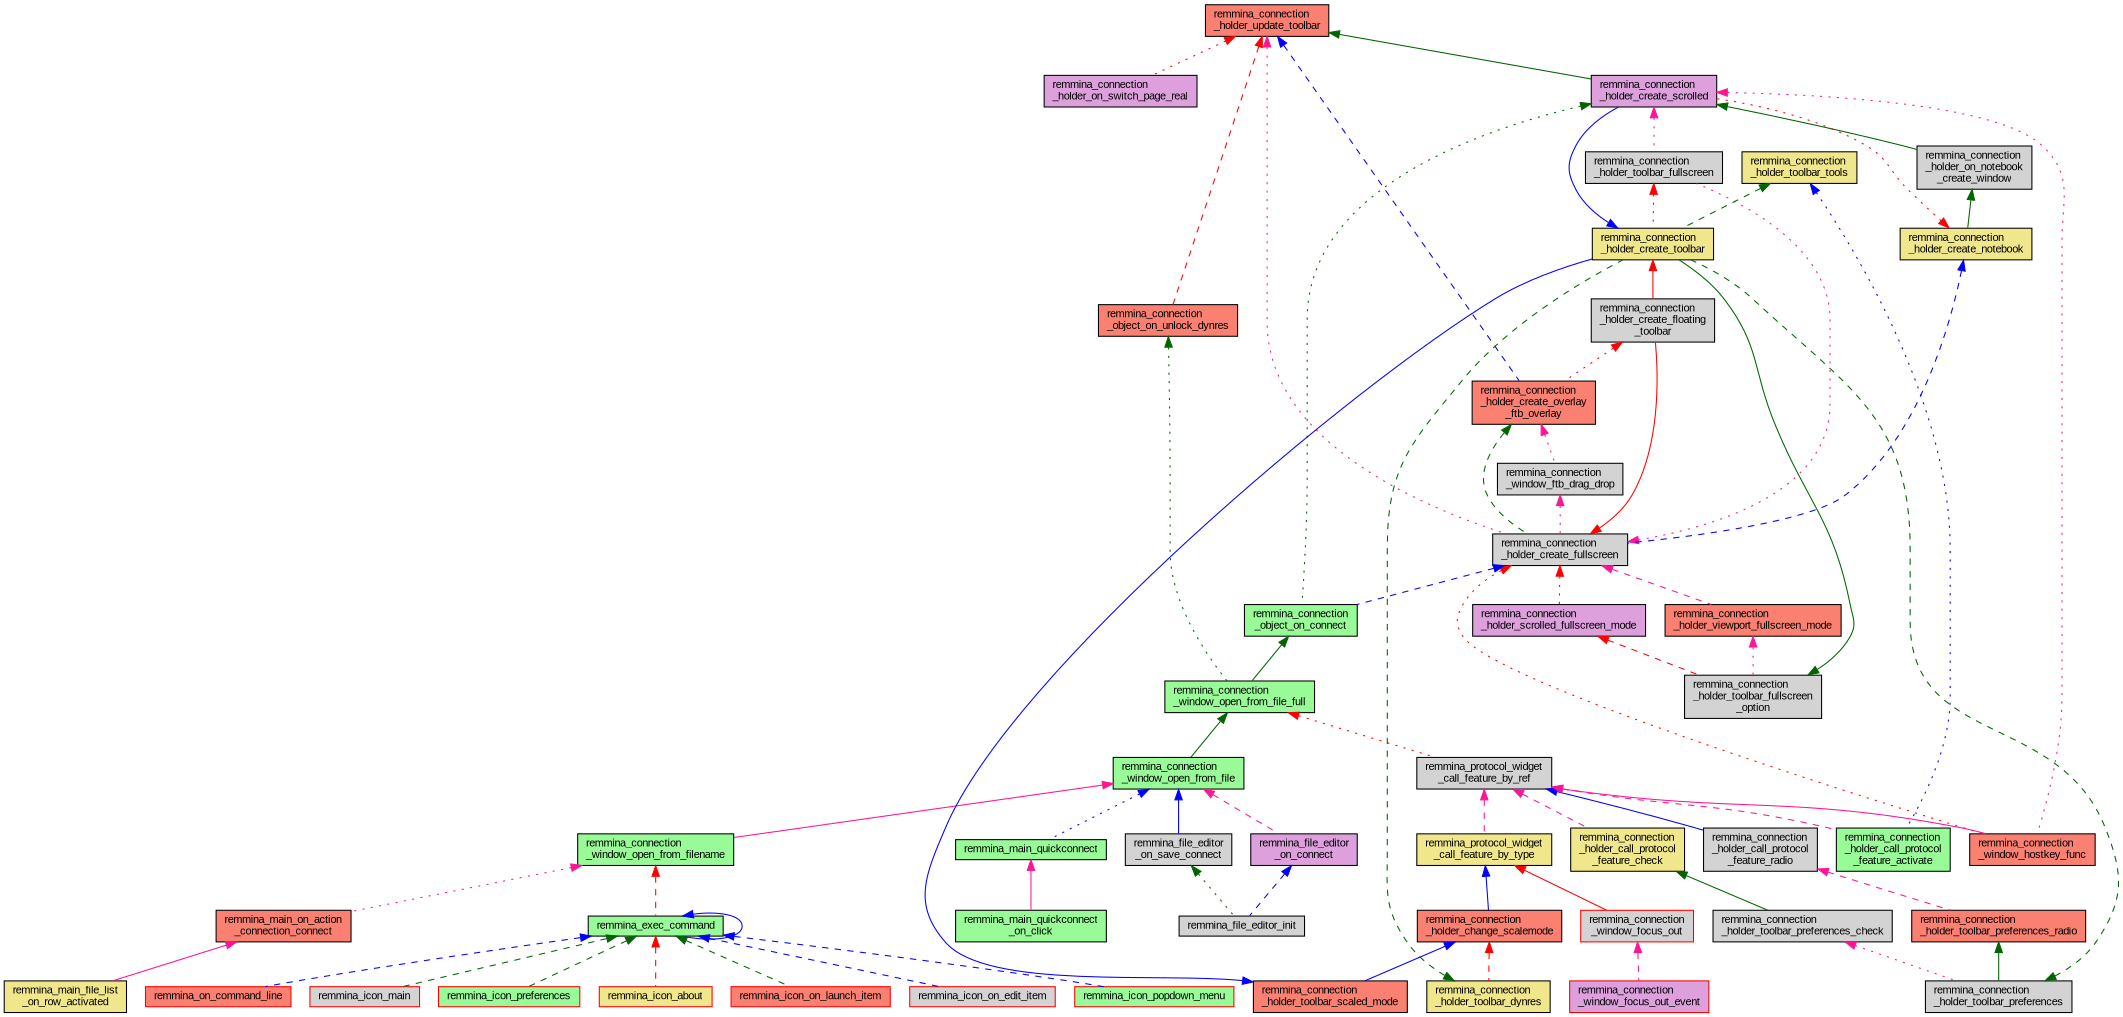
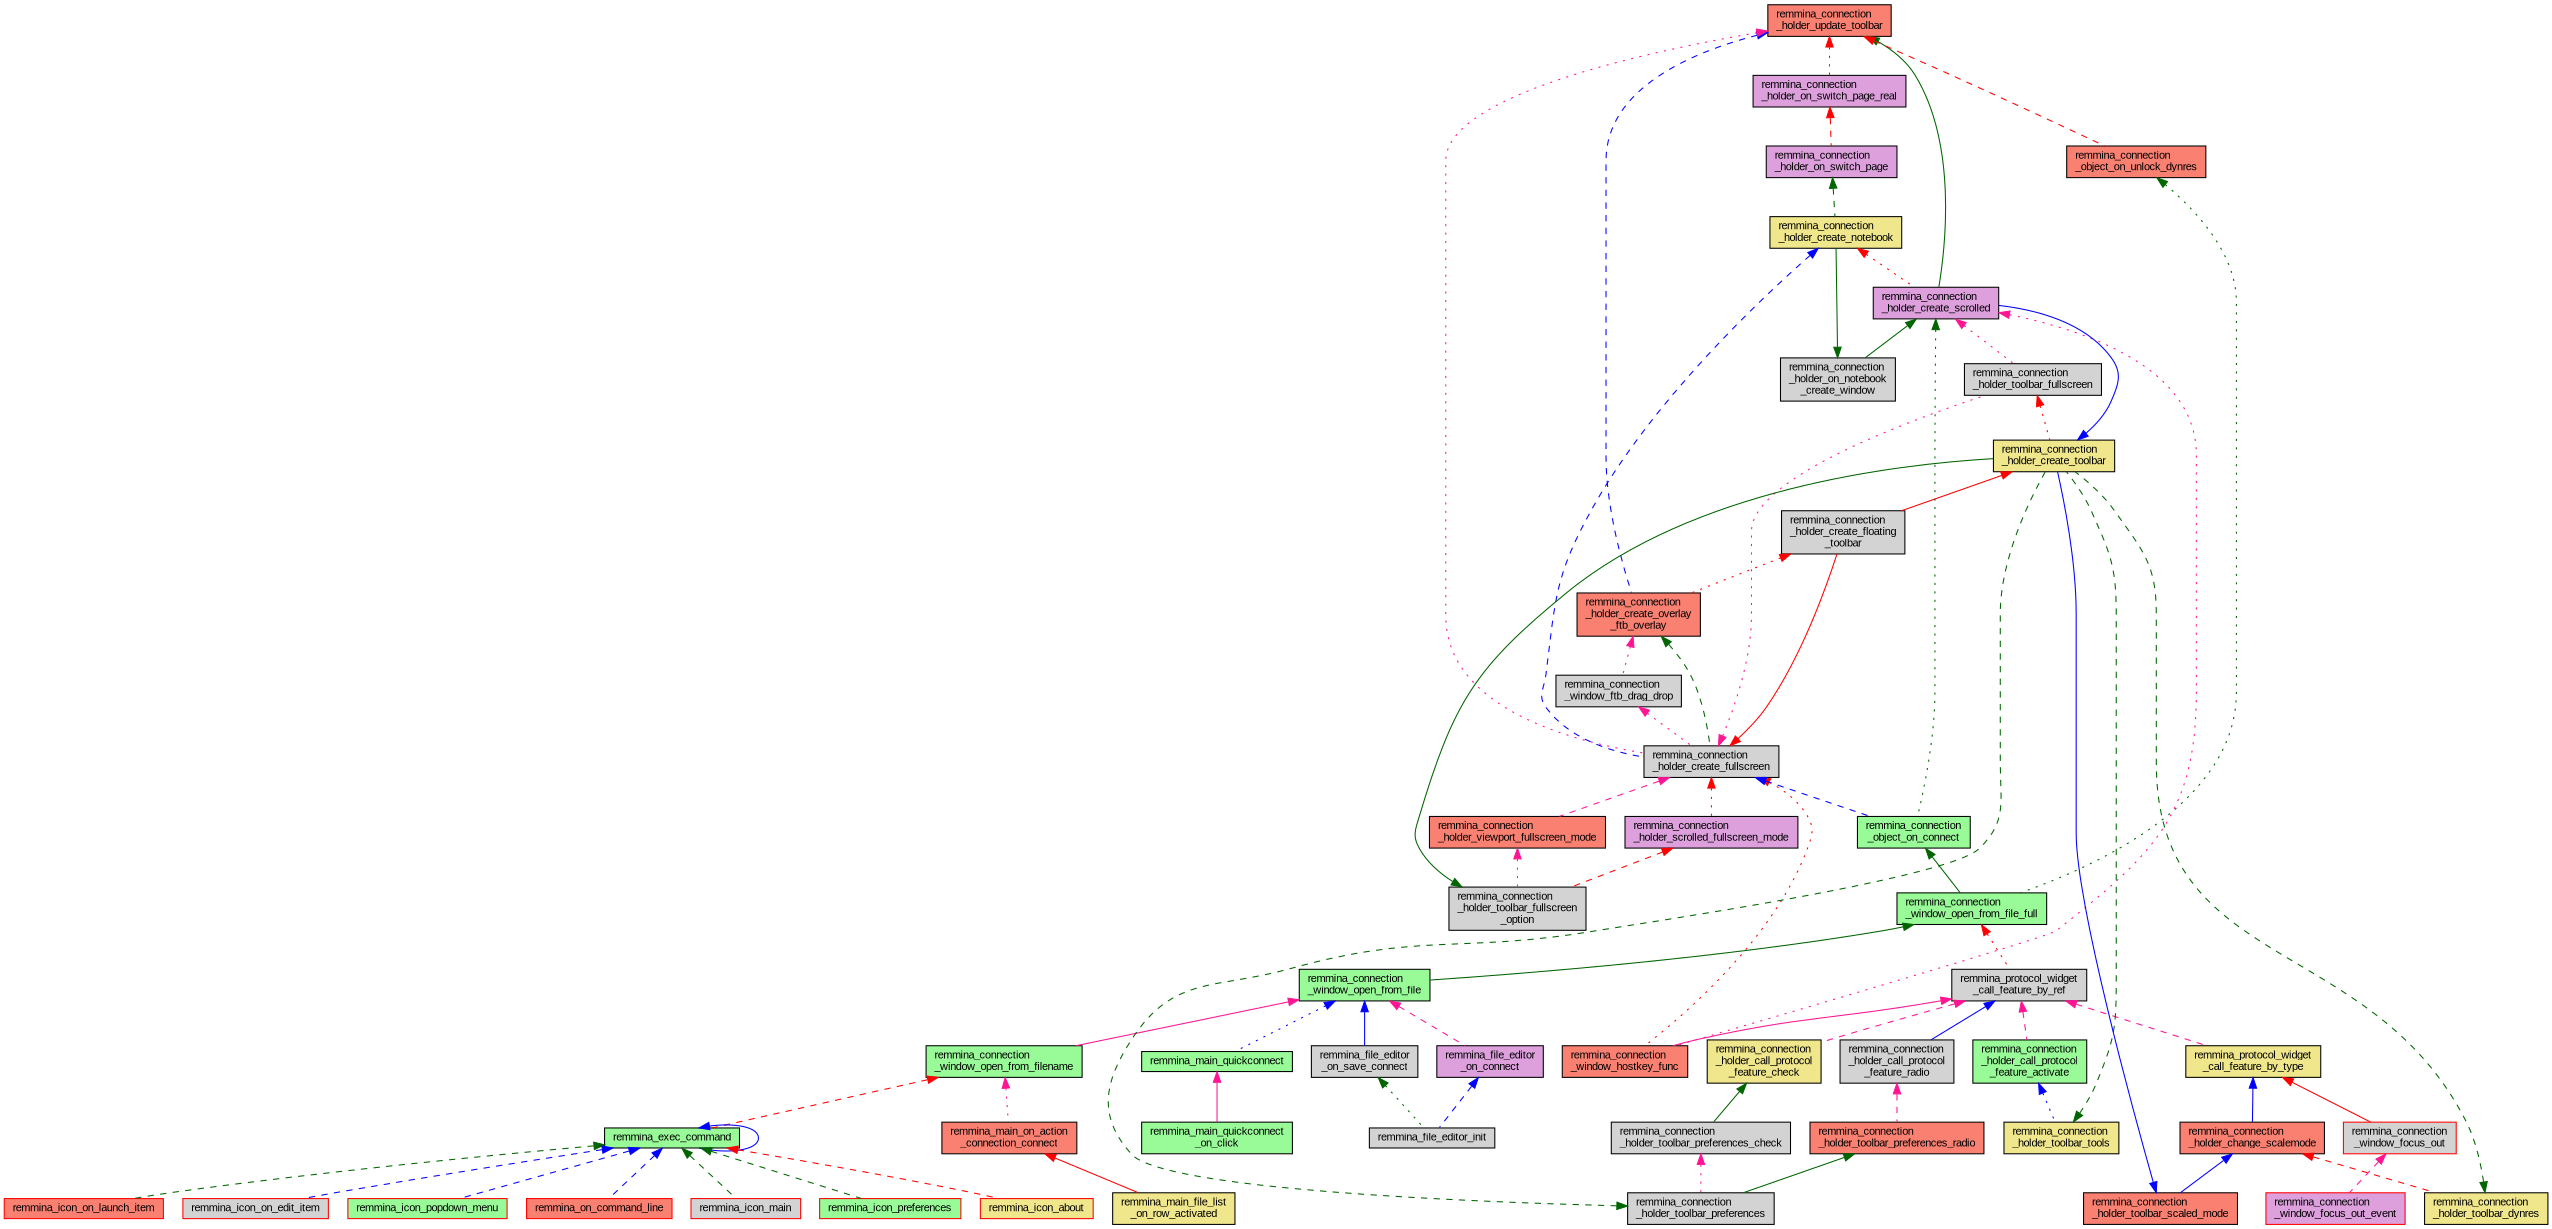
none -> (1832, 162)
(1946, 500) -> (2049, 1107)
(170, 963) -> (1096, 1175)
